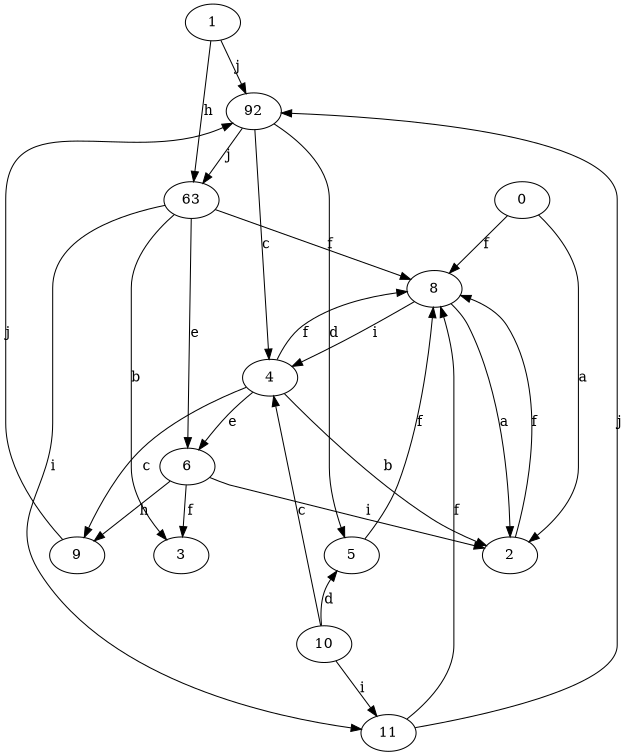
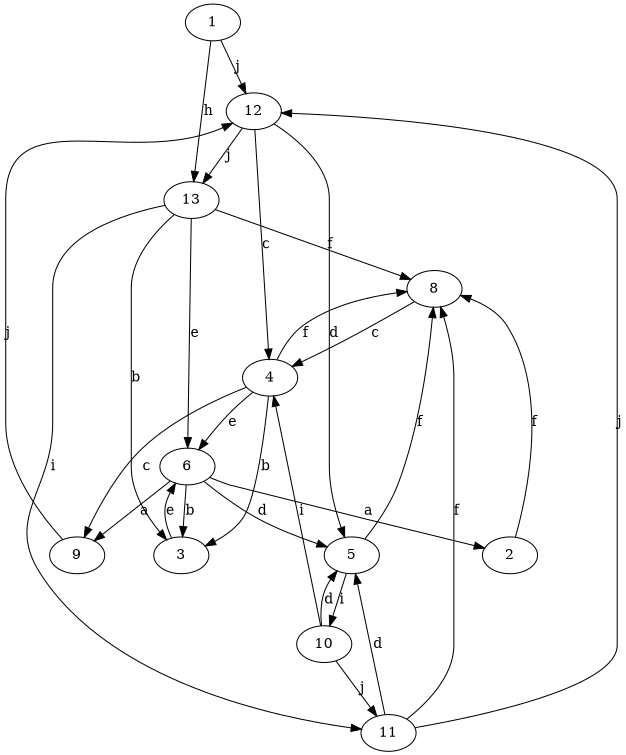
(254, 111) -> (254, 111)
(192, 200) -> (192, 200)
(522, 200) -> none
(375, 333) -> (375, 333)
(497, 410) -> none
(374, 476) -> (257, 476)
(145, 511) -> (145, 511)
(190, 511) -> (190, 511)
(302, 511) -> (302, 511)
(369, 511) -> (369, 511)
none -> (165, 515)
none -> (257, 518)
none -> (340, 595)
none -> (371, 649)
(363, 689) -> (363, 689)
